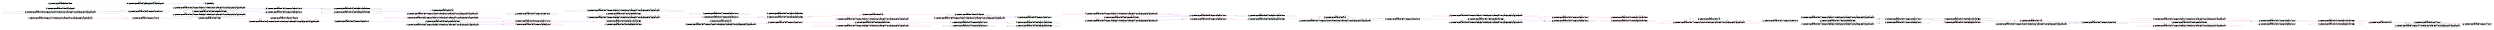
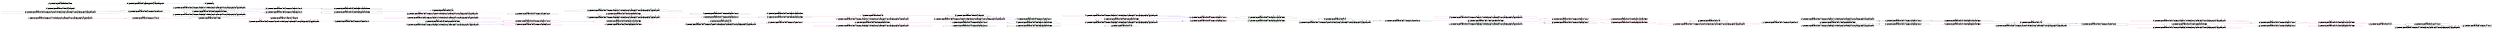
none -> (1121, 26)
